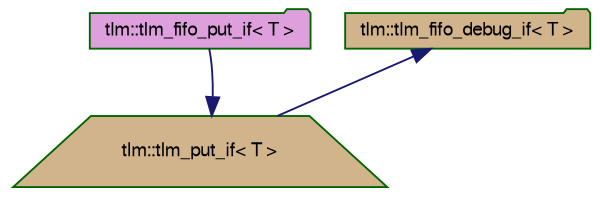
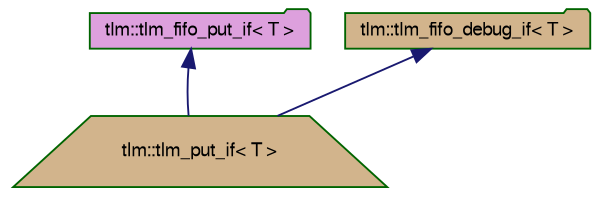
(212, 73) -> (188, 92)
